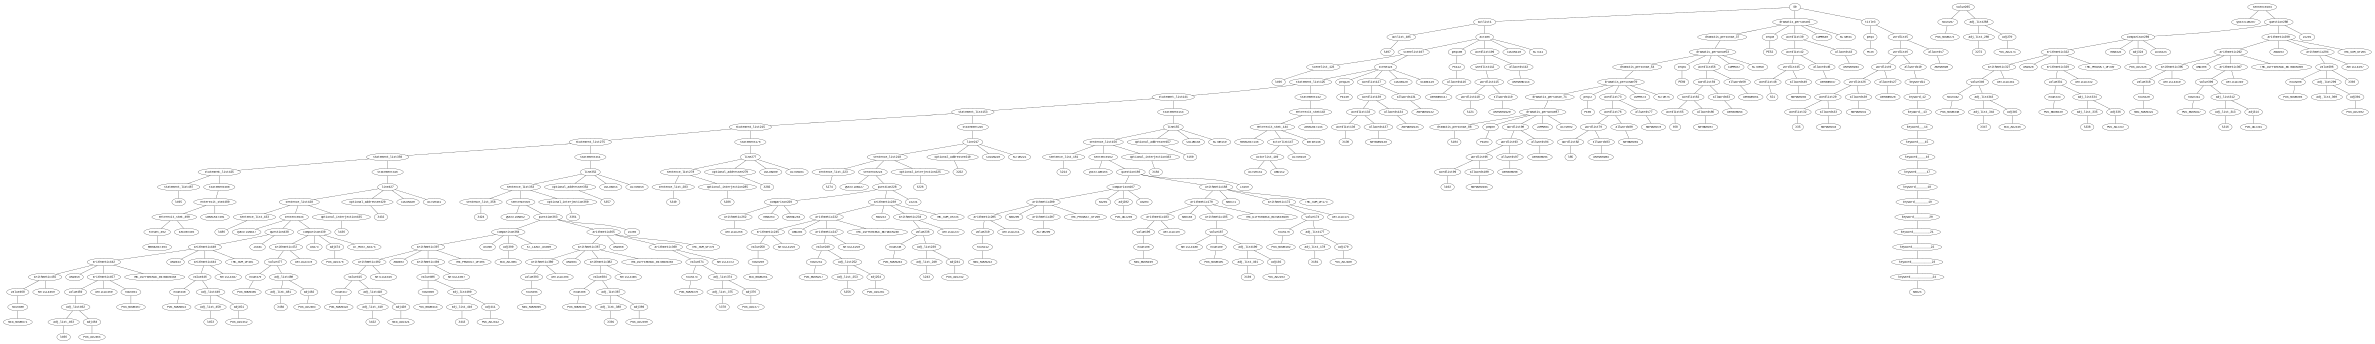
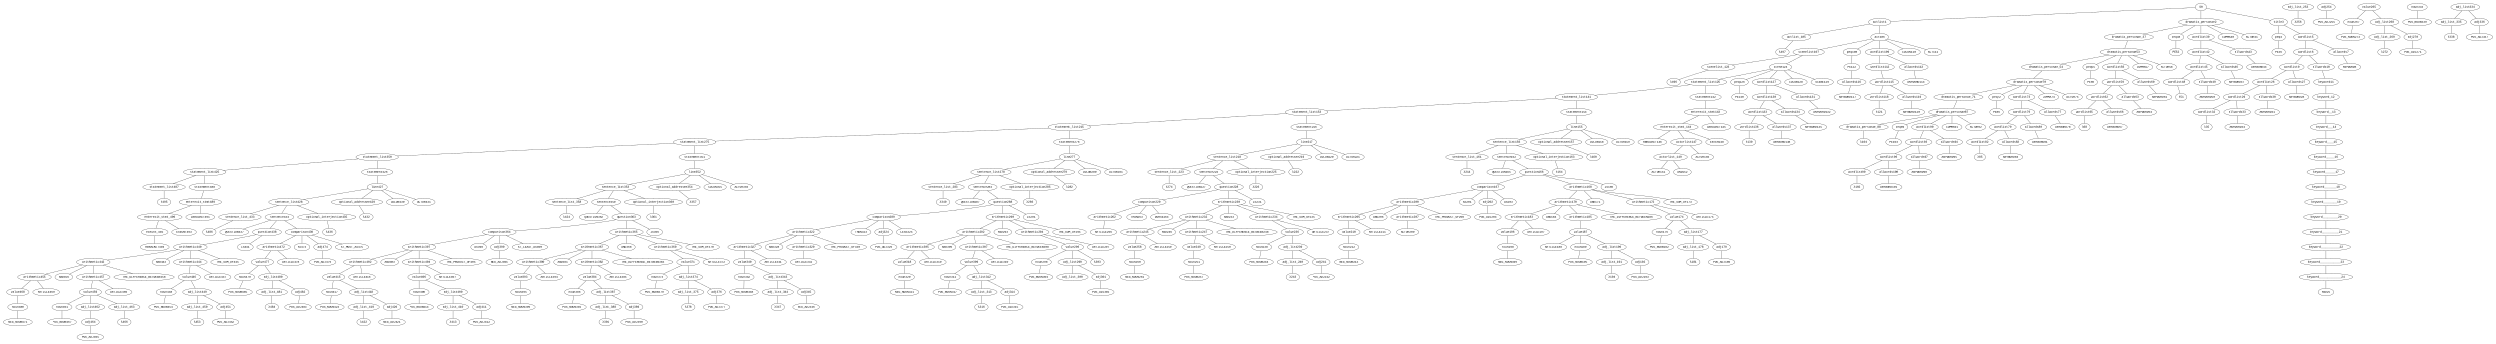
(2056, 82) -> none
none -> (987, 180)
(847, 262) -> none
(118, 285) -> (76, 300)
(70, 315) -> (107, 299)
